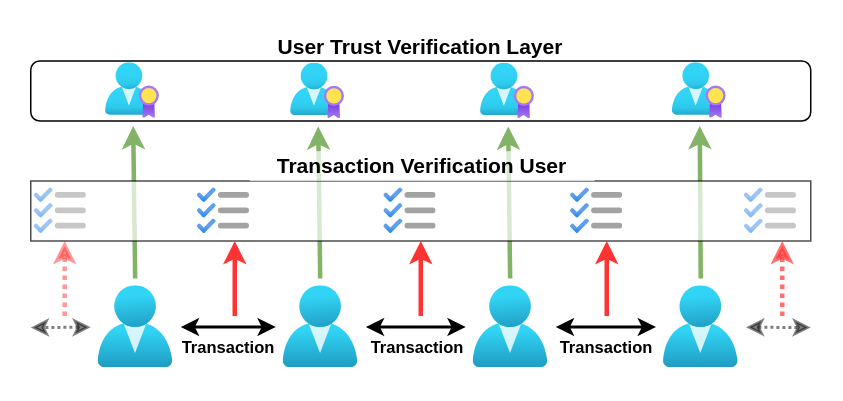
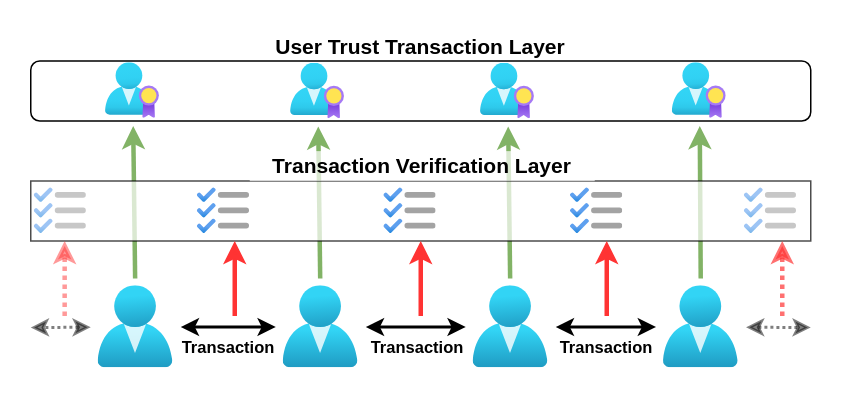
(421, 47) -> (421, 47)
(422, 166) -> (422, 166)
